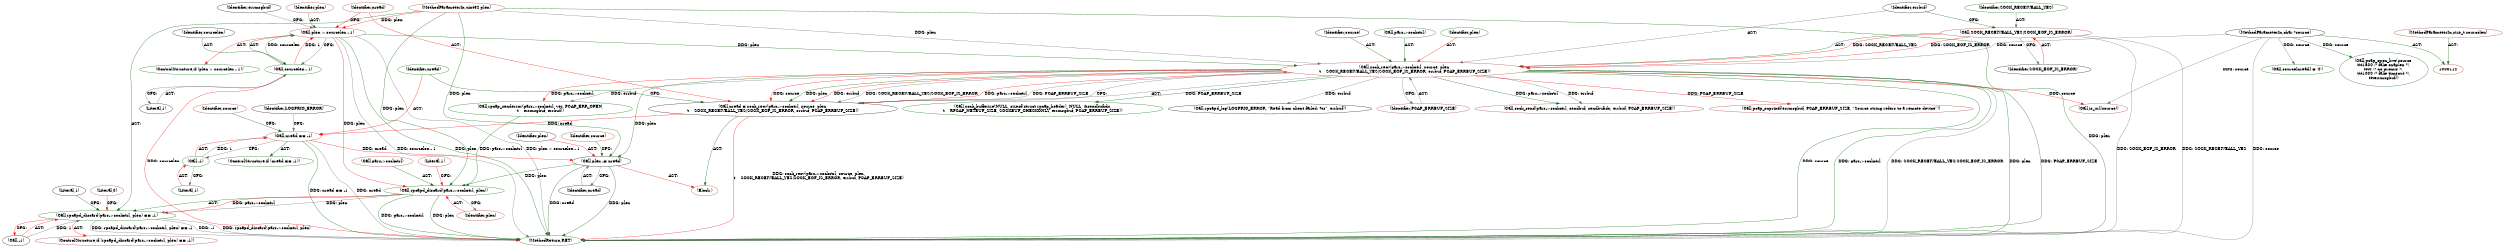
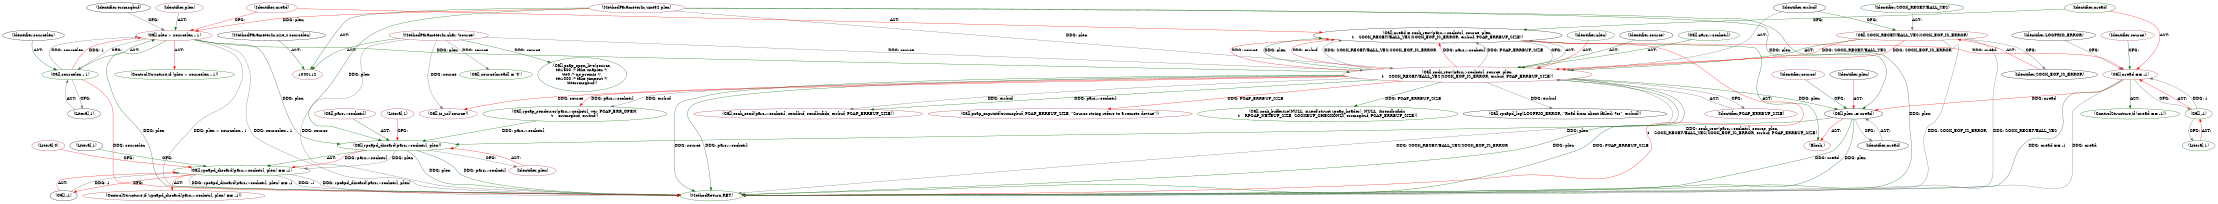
(193, 25) -> (438, 10)
(2275, 33) -> (439, 35)
(2448, 33) -> (271, 35)
(344, 127) -> (275, 80)
